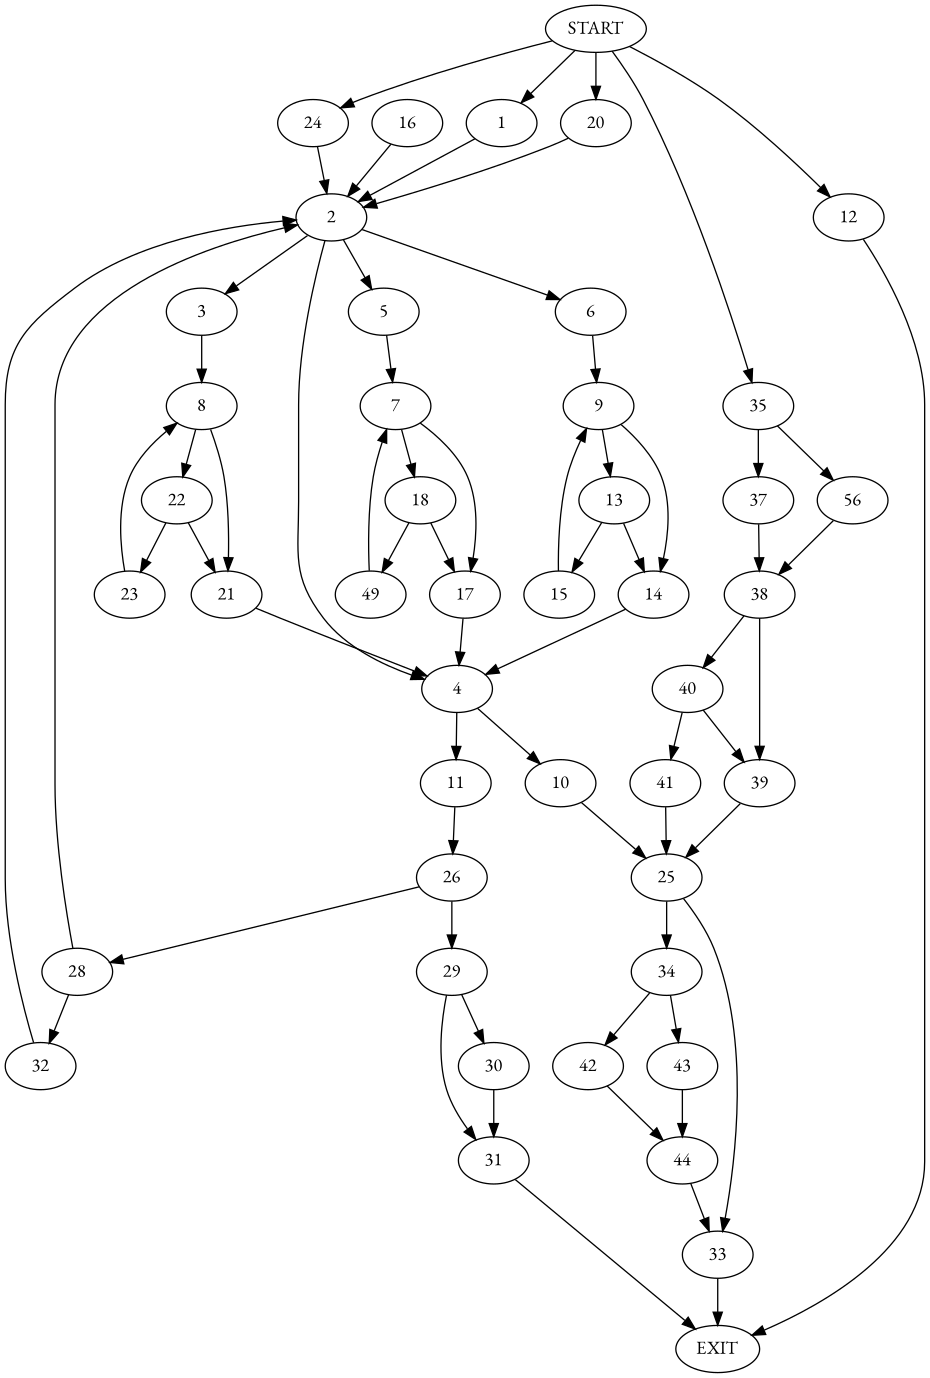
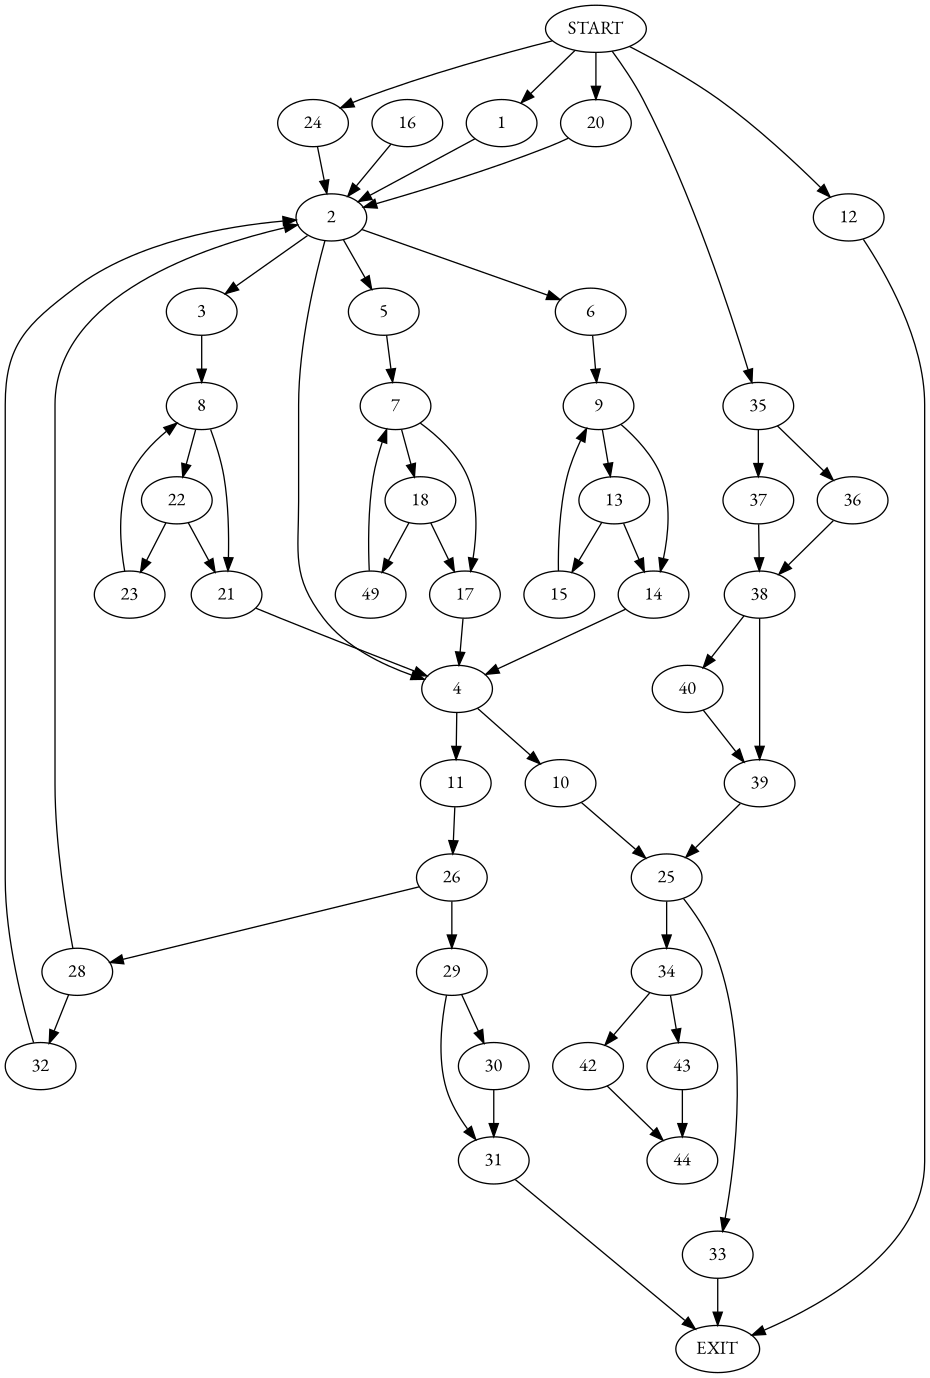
(853, 500) -> (853, 500)
(665, 783) -> none
(698, 1201) -> none
